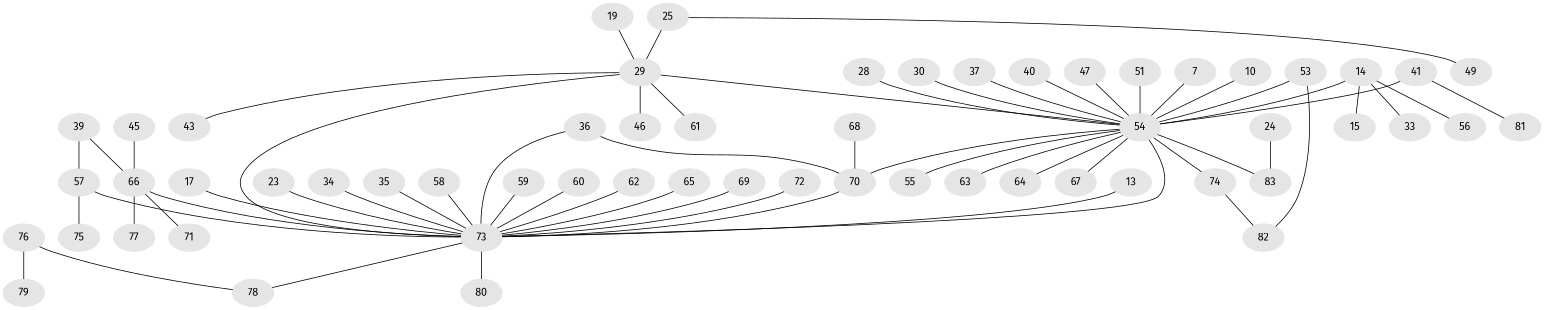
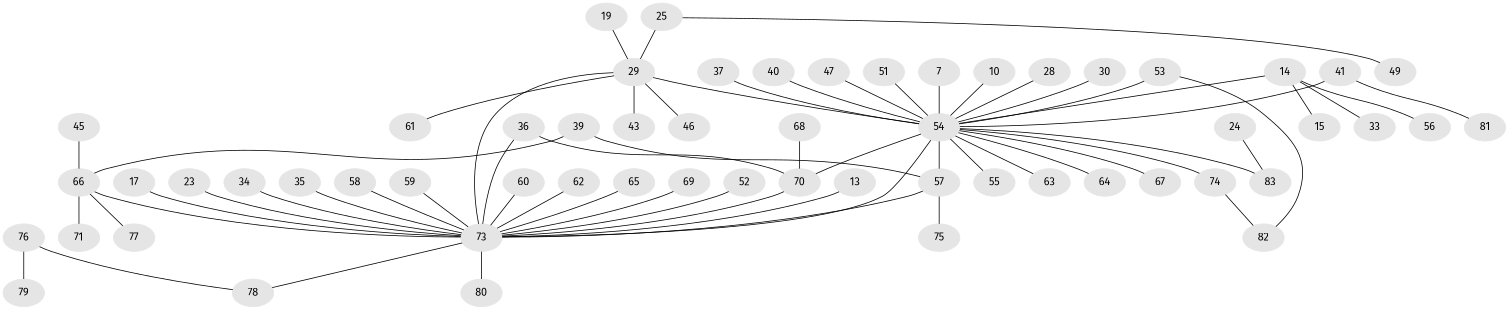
none -> (939, 155)
(800, 182) -> (744, 182)
